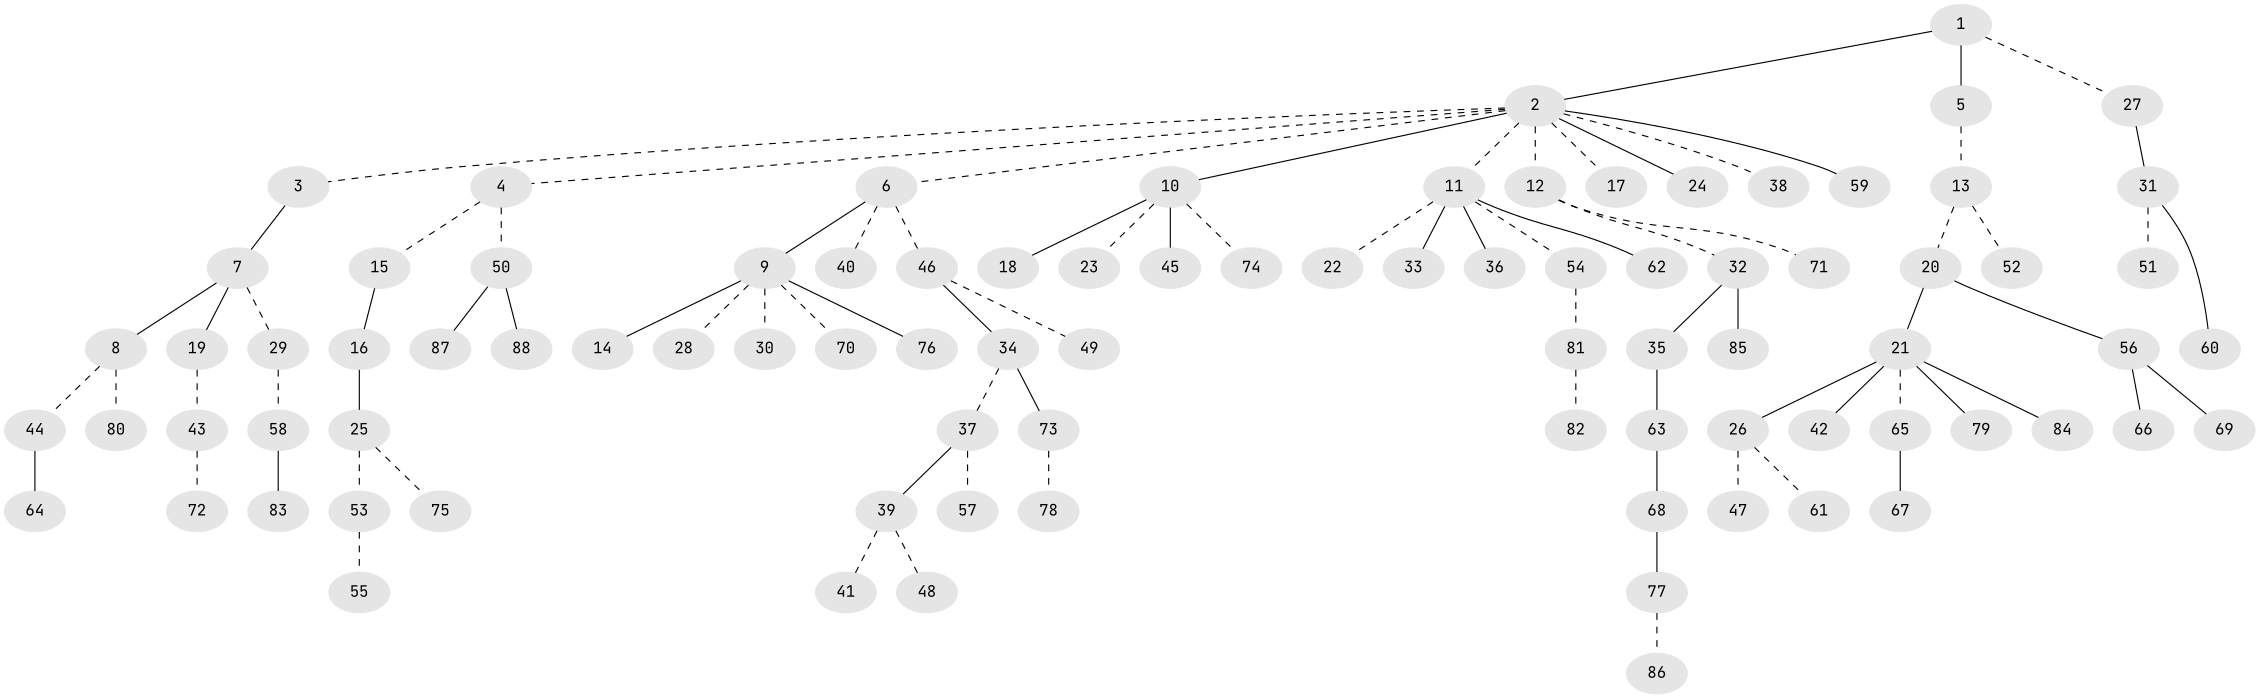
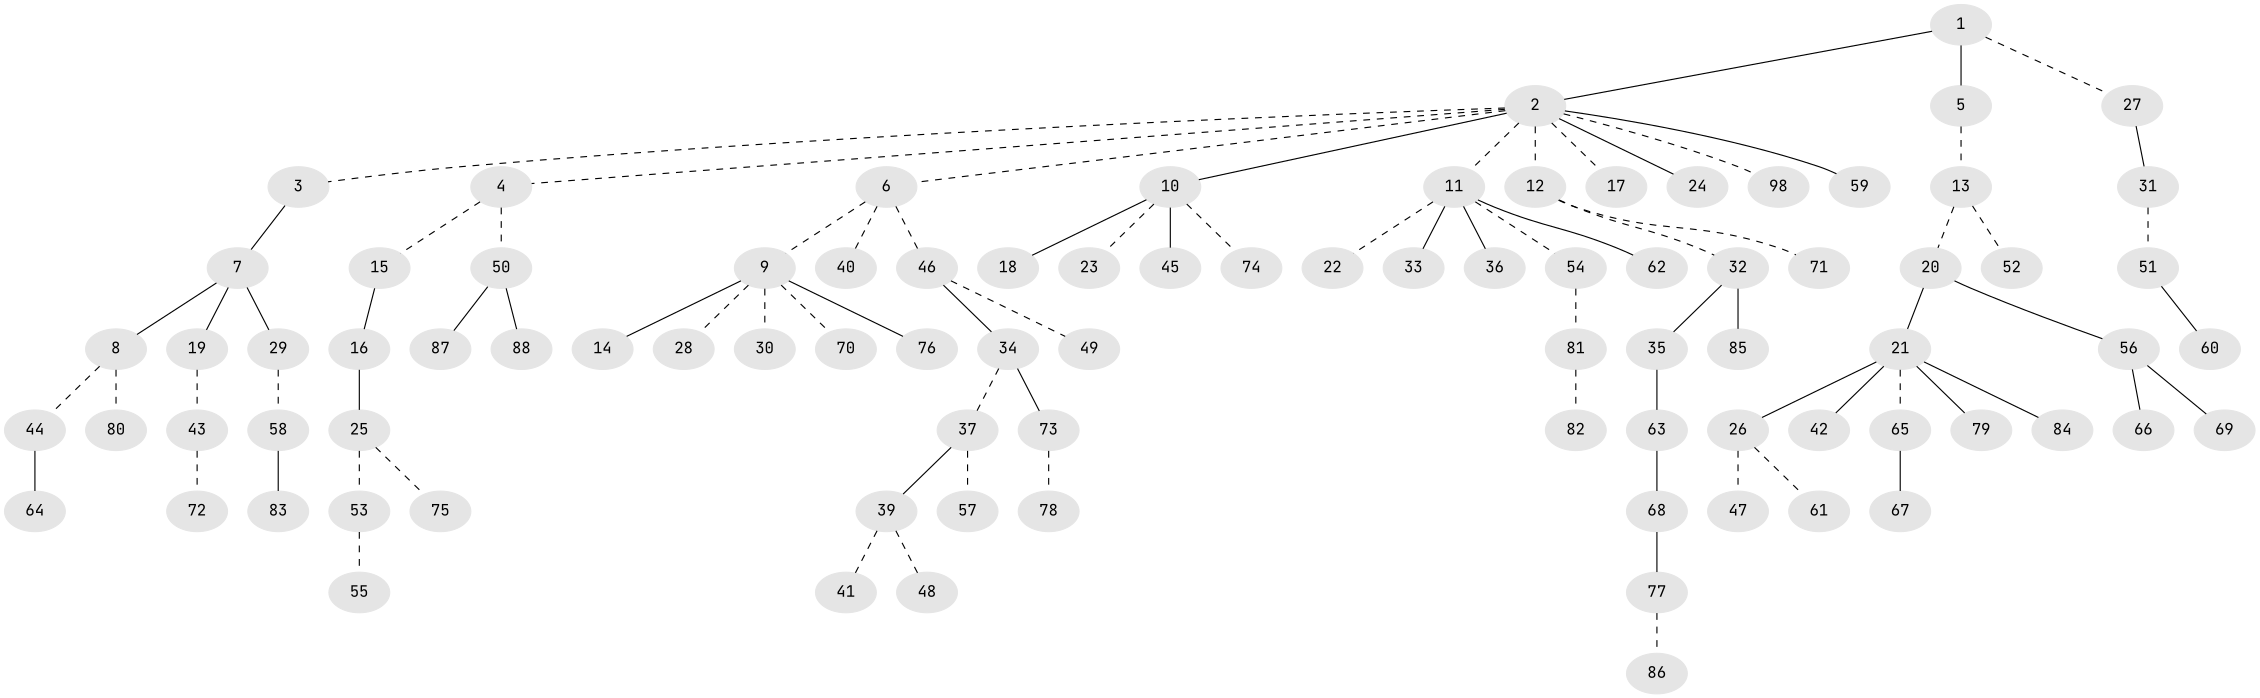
(1779, 187) -> (1779, 187)
(826, 228) -> (826, 228)
(2194, 264) -> (2179, 309)
(258, 309) -> (258, 309)
